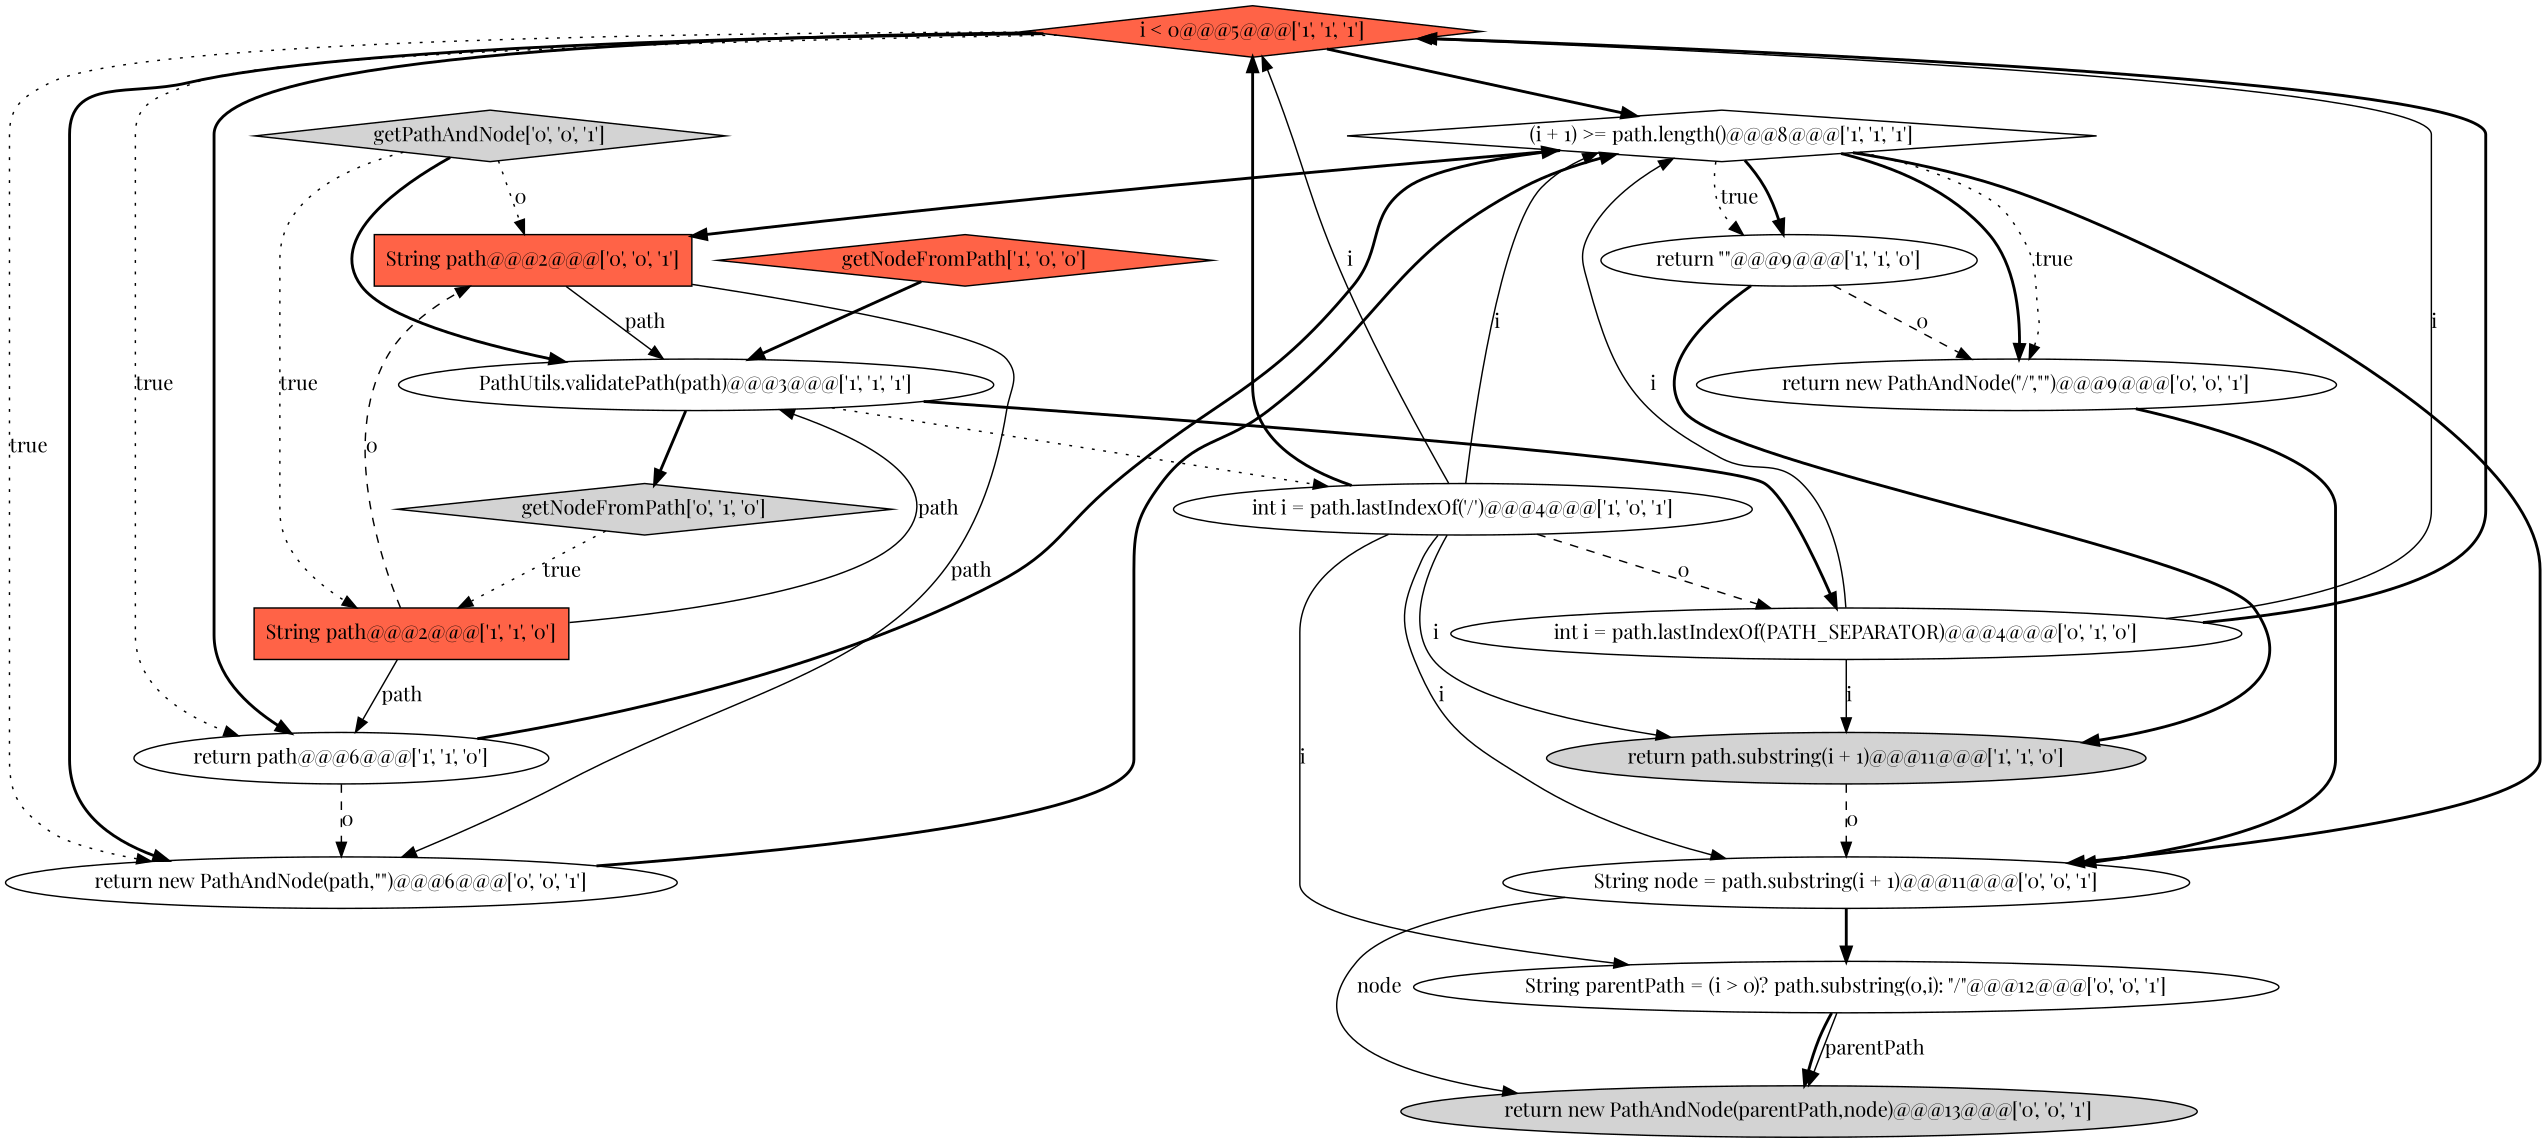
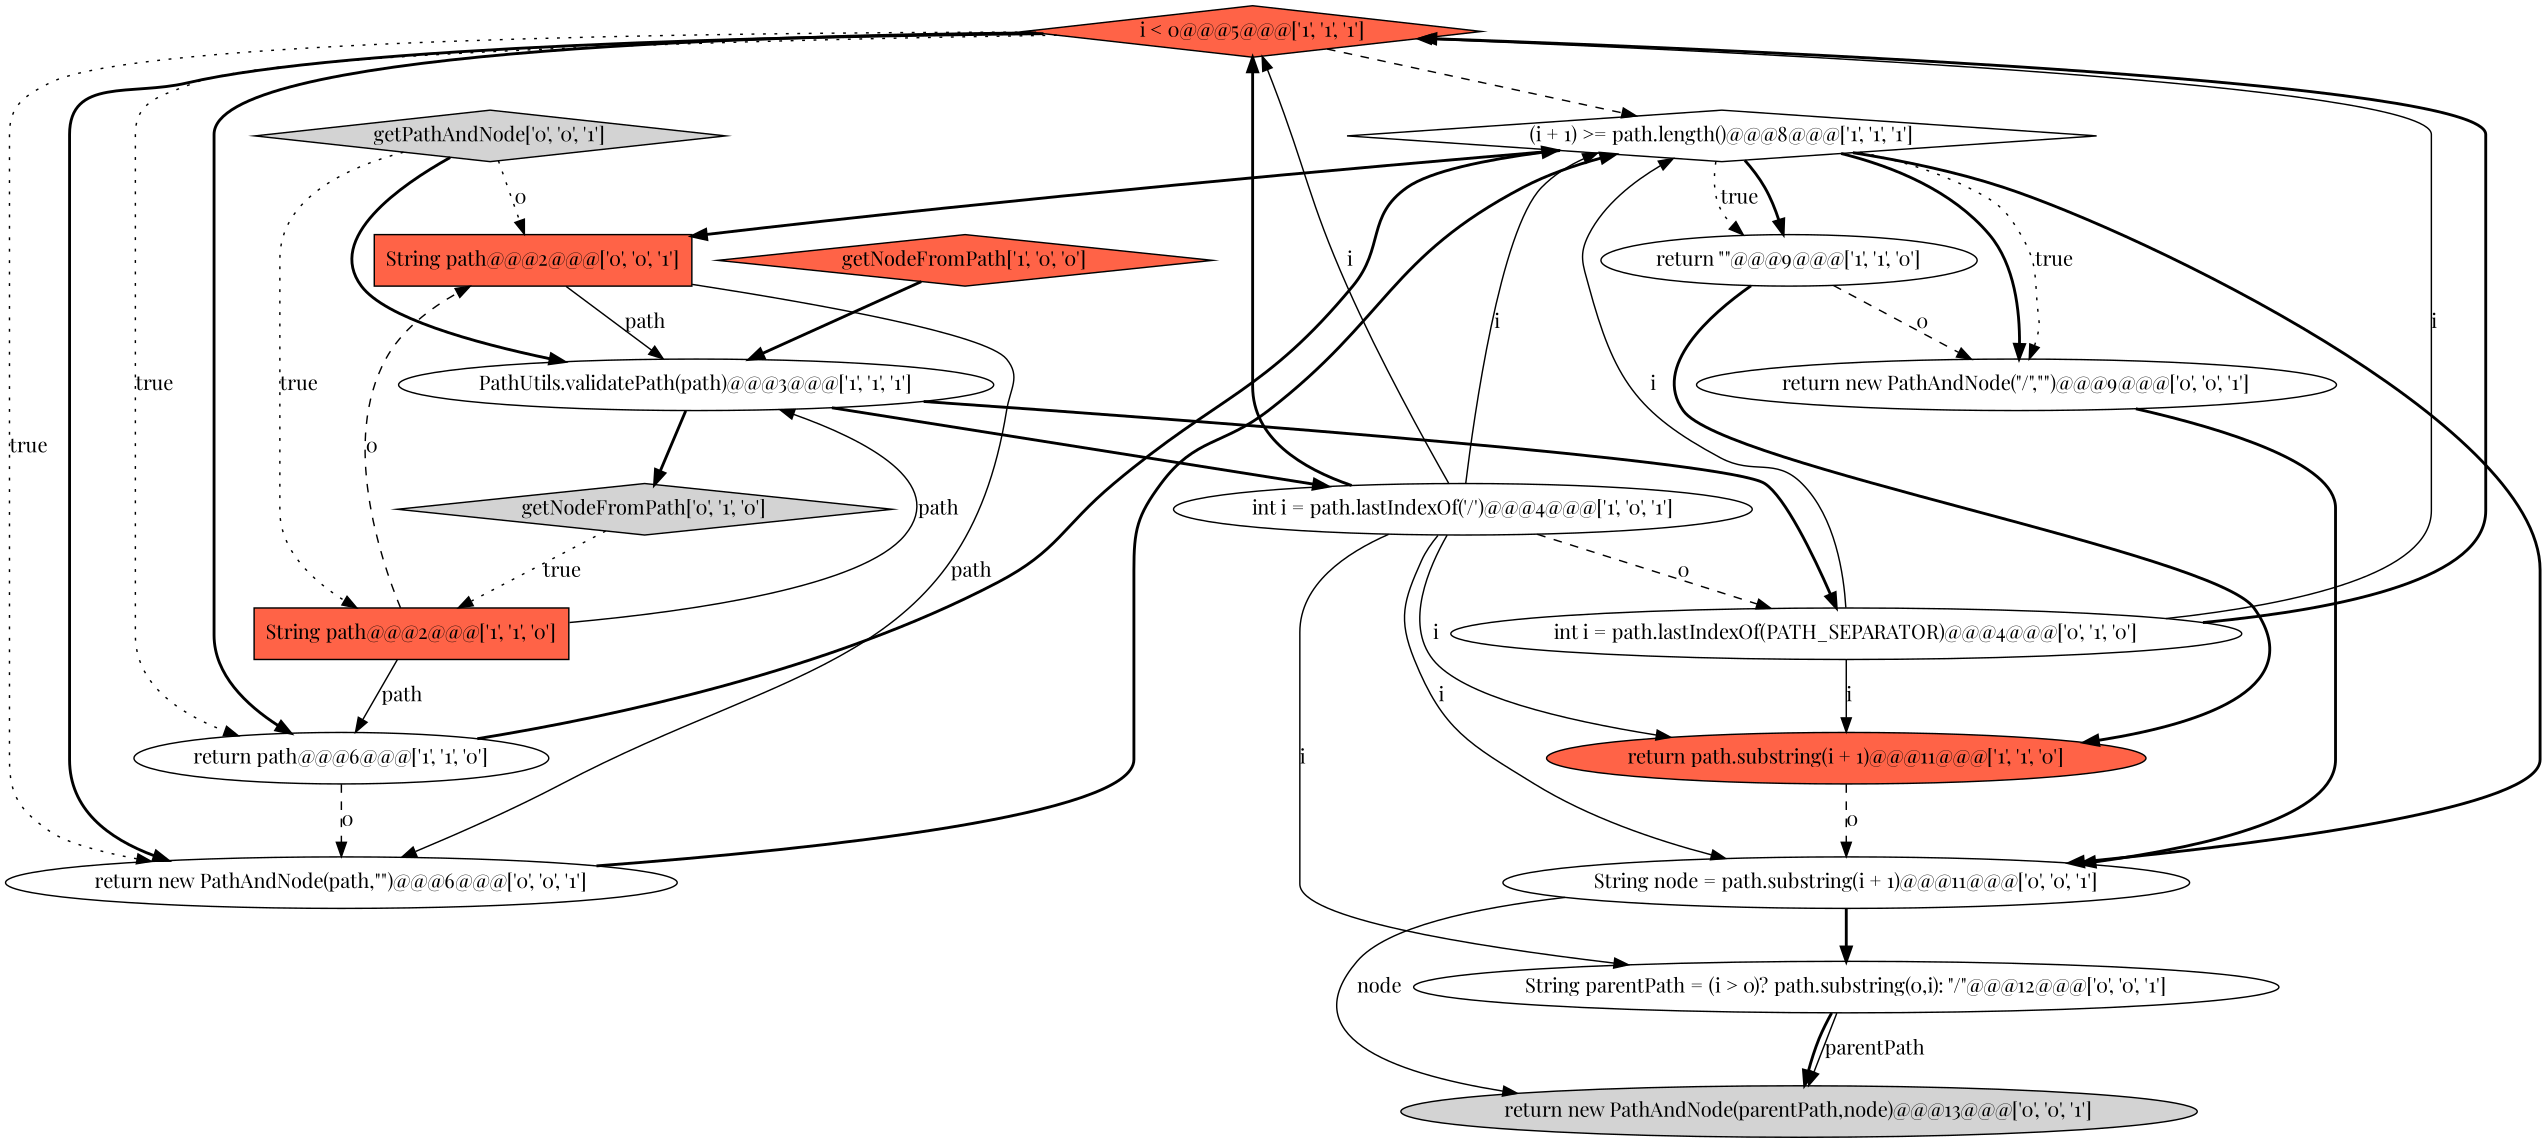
(1474, 81) -> (1474, 81)
(1073, 446) -> (1073, 446)
(1846, 758) -> (1846, 758)
